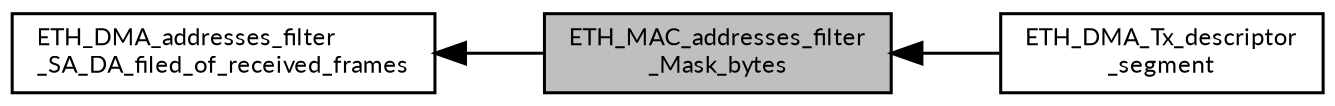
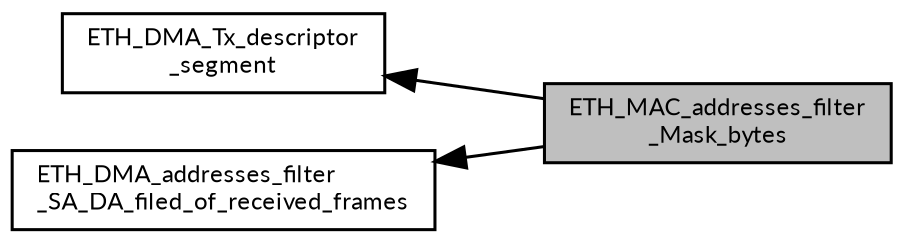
(961, 53) -> (479, 89)
